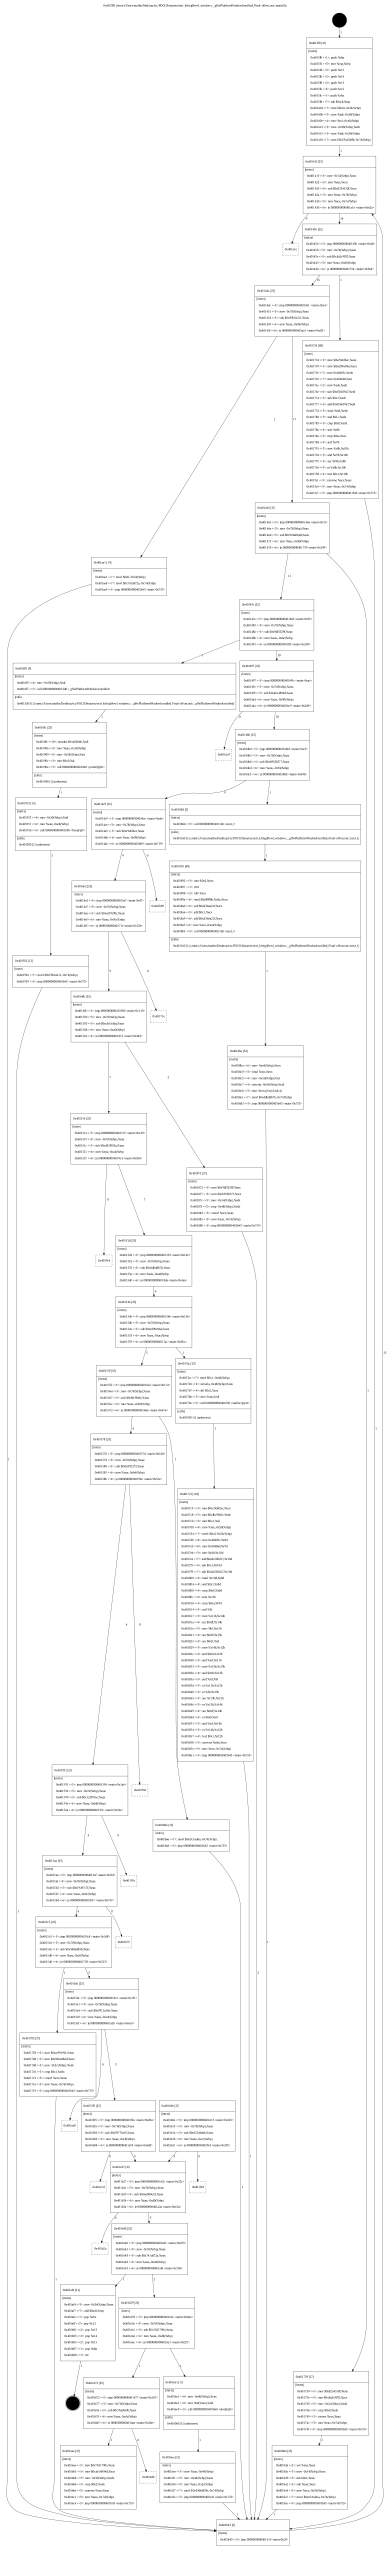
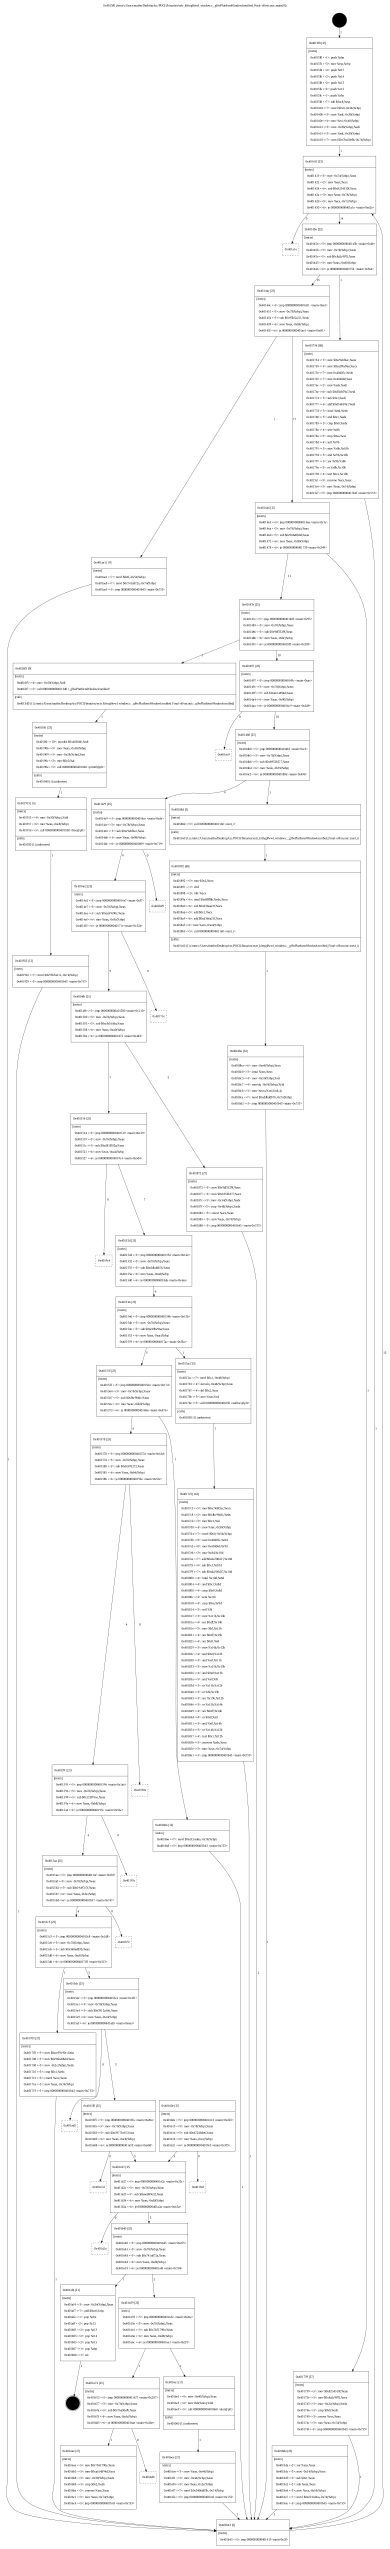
(321, 2439) -> (354, 2502)
